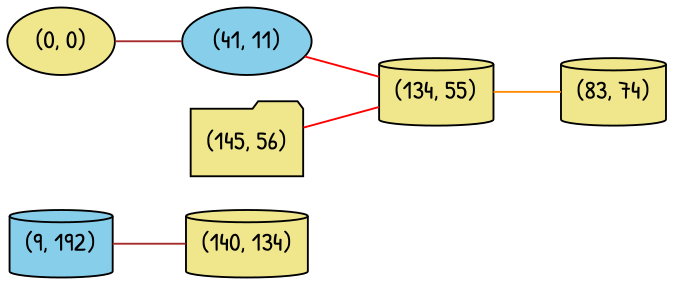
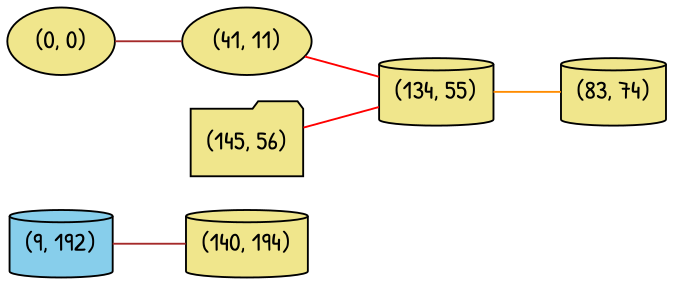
(247, 41) -> (247, 41)
(247, 244) -> (247, 244)
